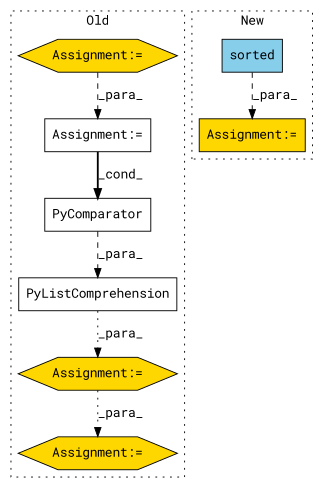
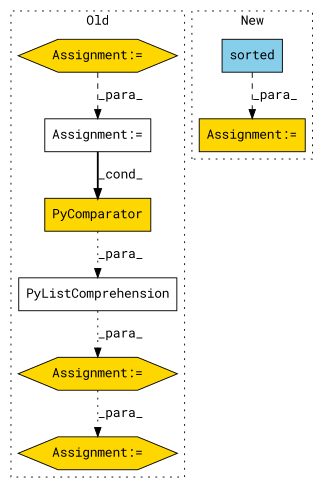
(98, 215) -> (98, 215)
(98, 250) -> (98, 250)
